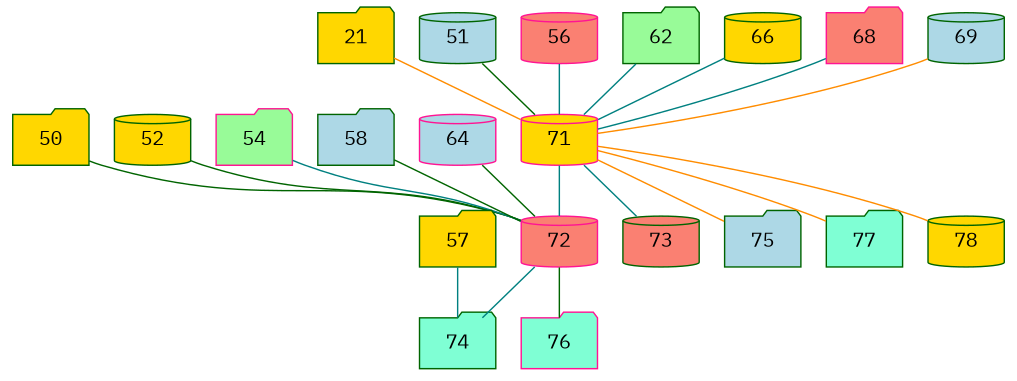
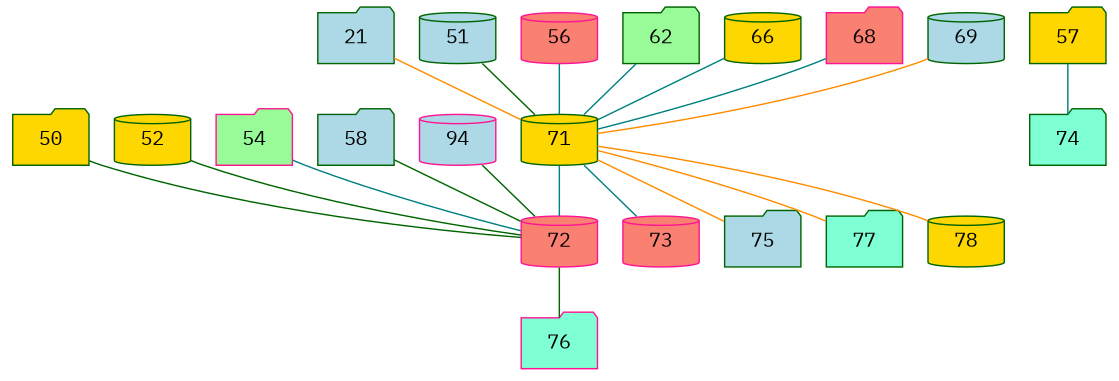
(356, 38) -> (356, 38)
(458, 140) -> (458, 140)
(559, 140) -> (559, 140)
(661, 242) -> (661, 242)
(509, 292) -> none
